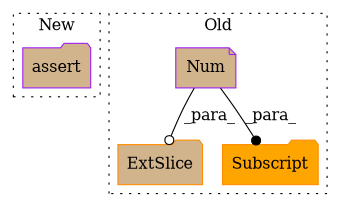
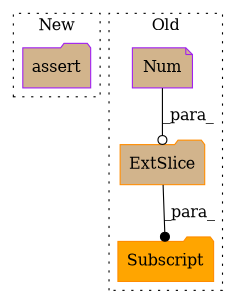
(237, 112) -> (164, 209)
